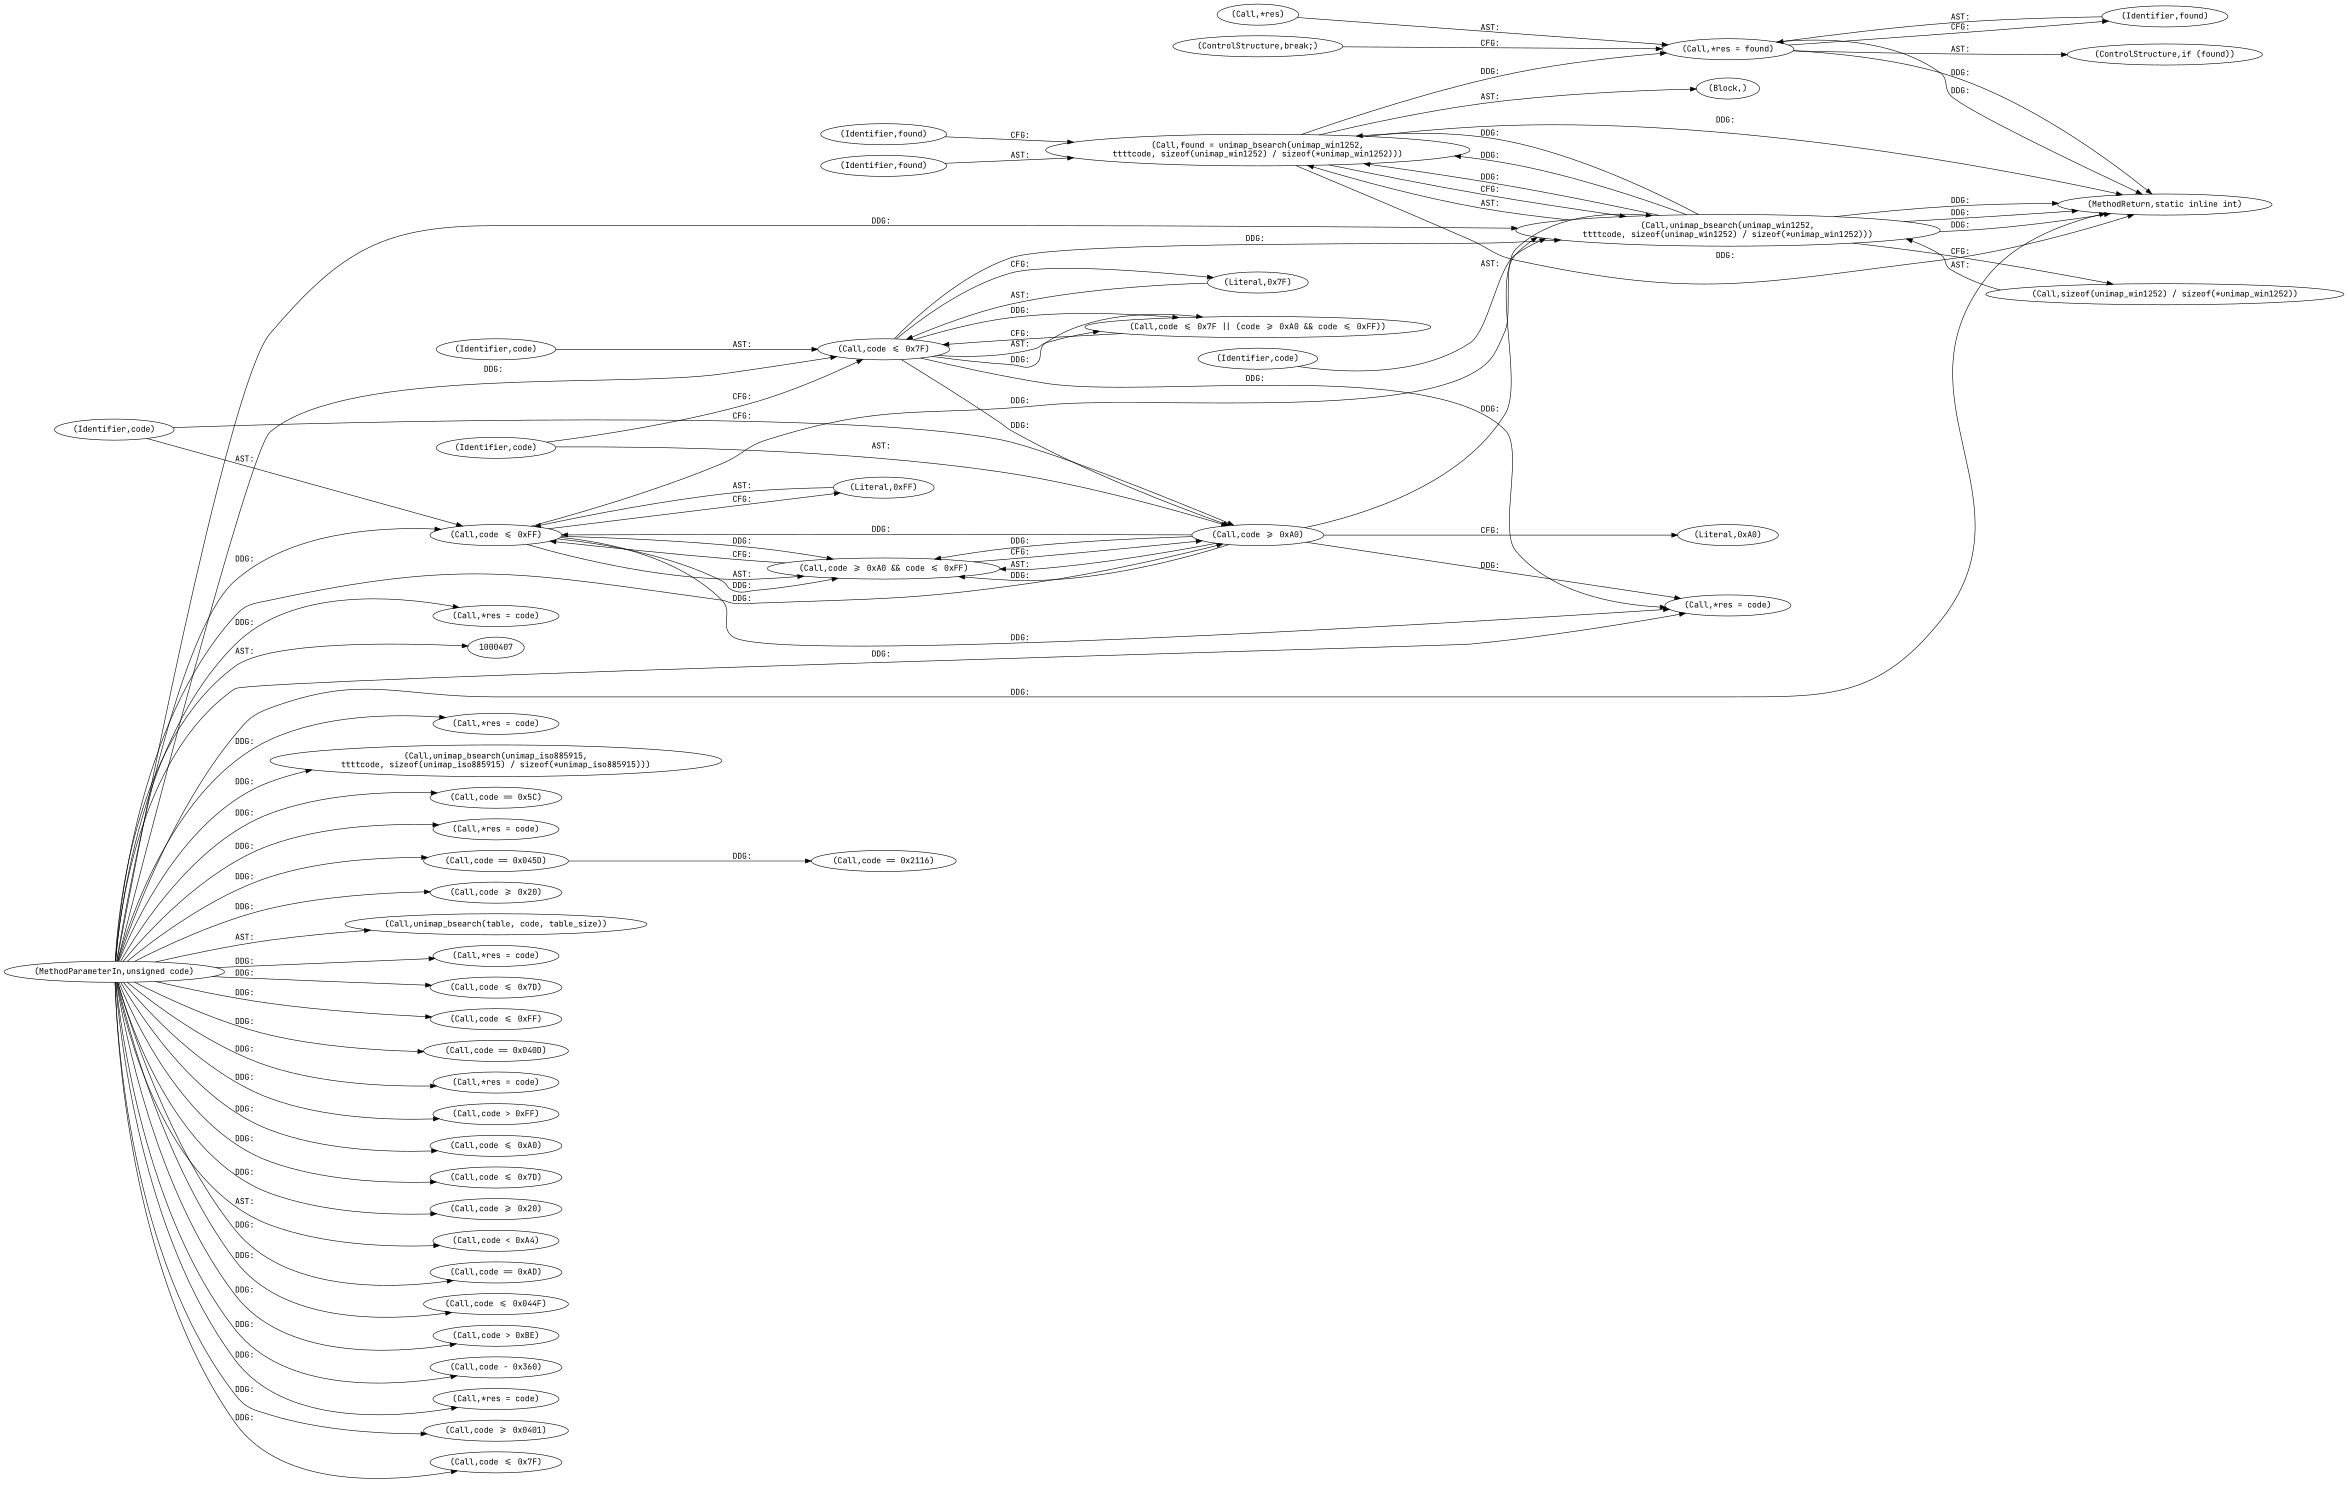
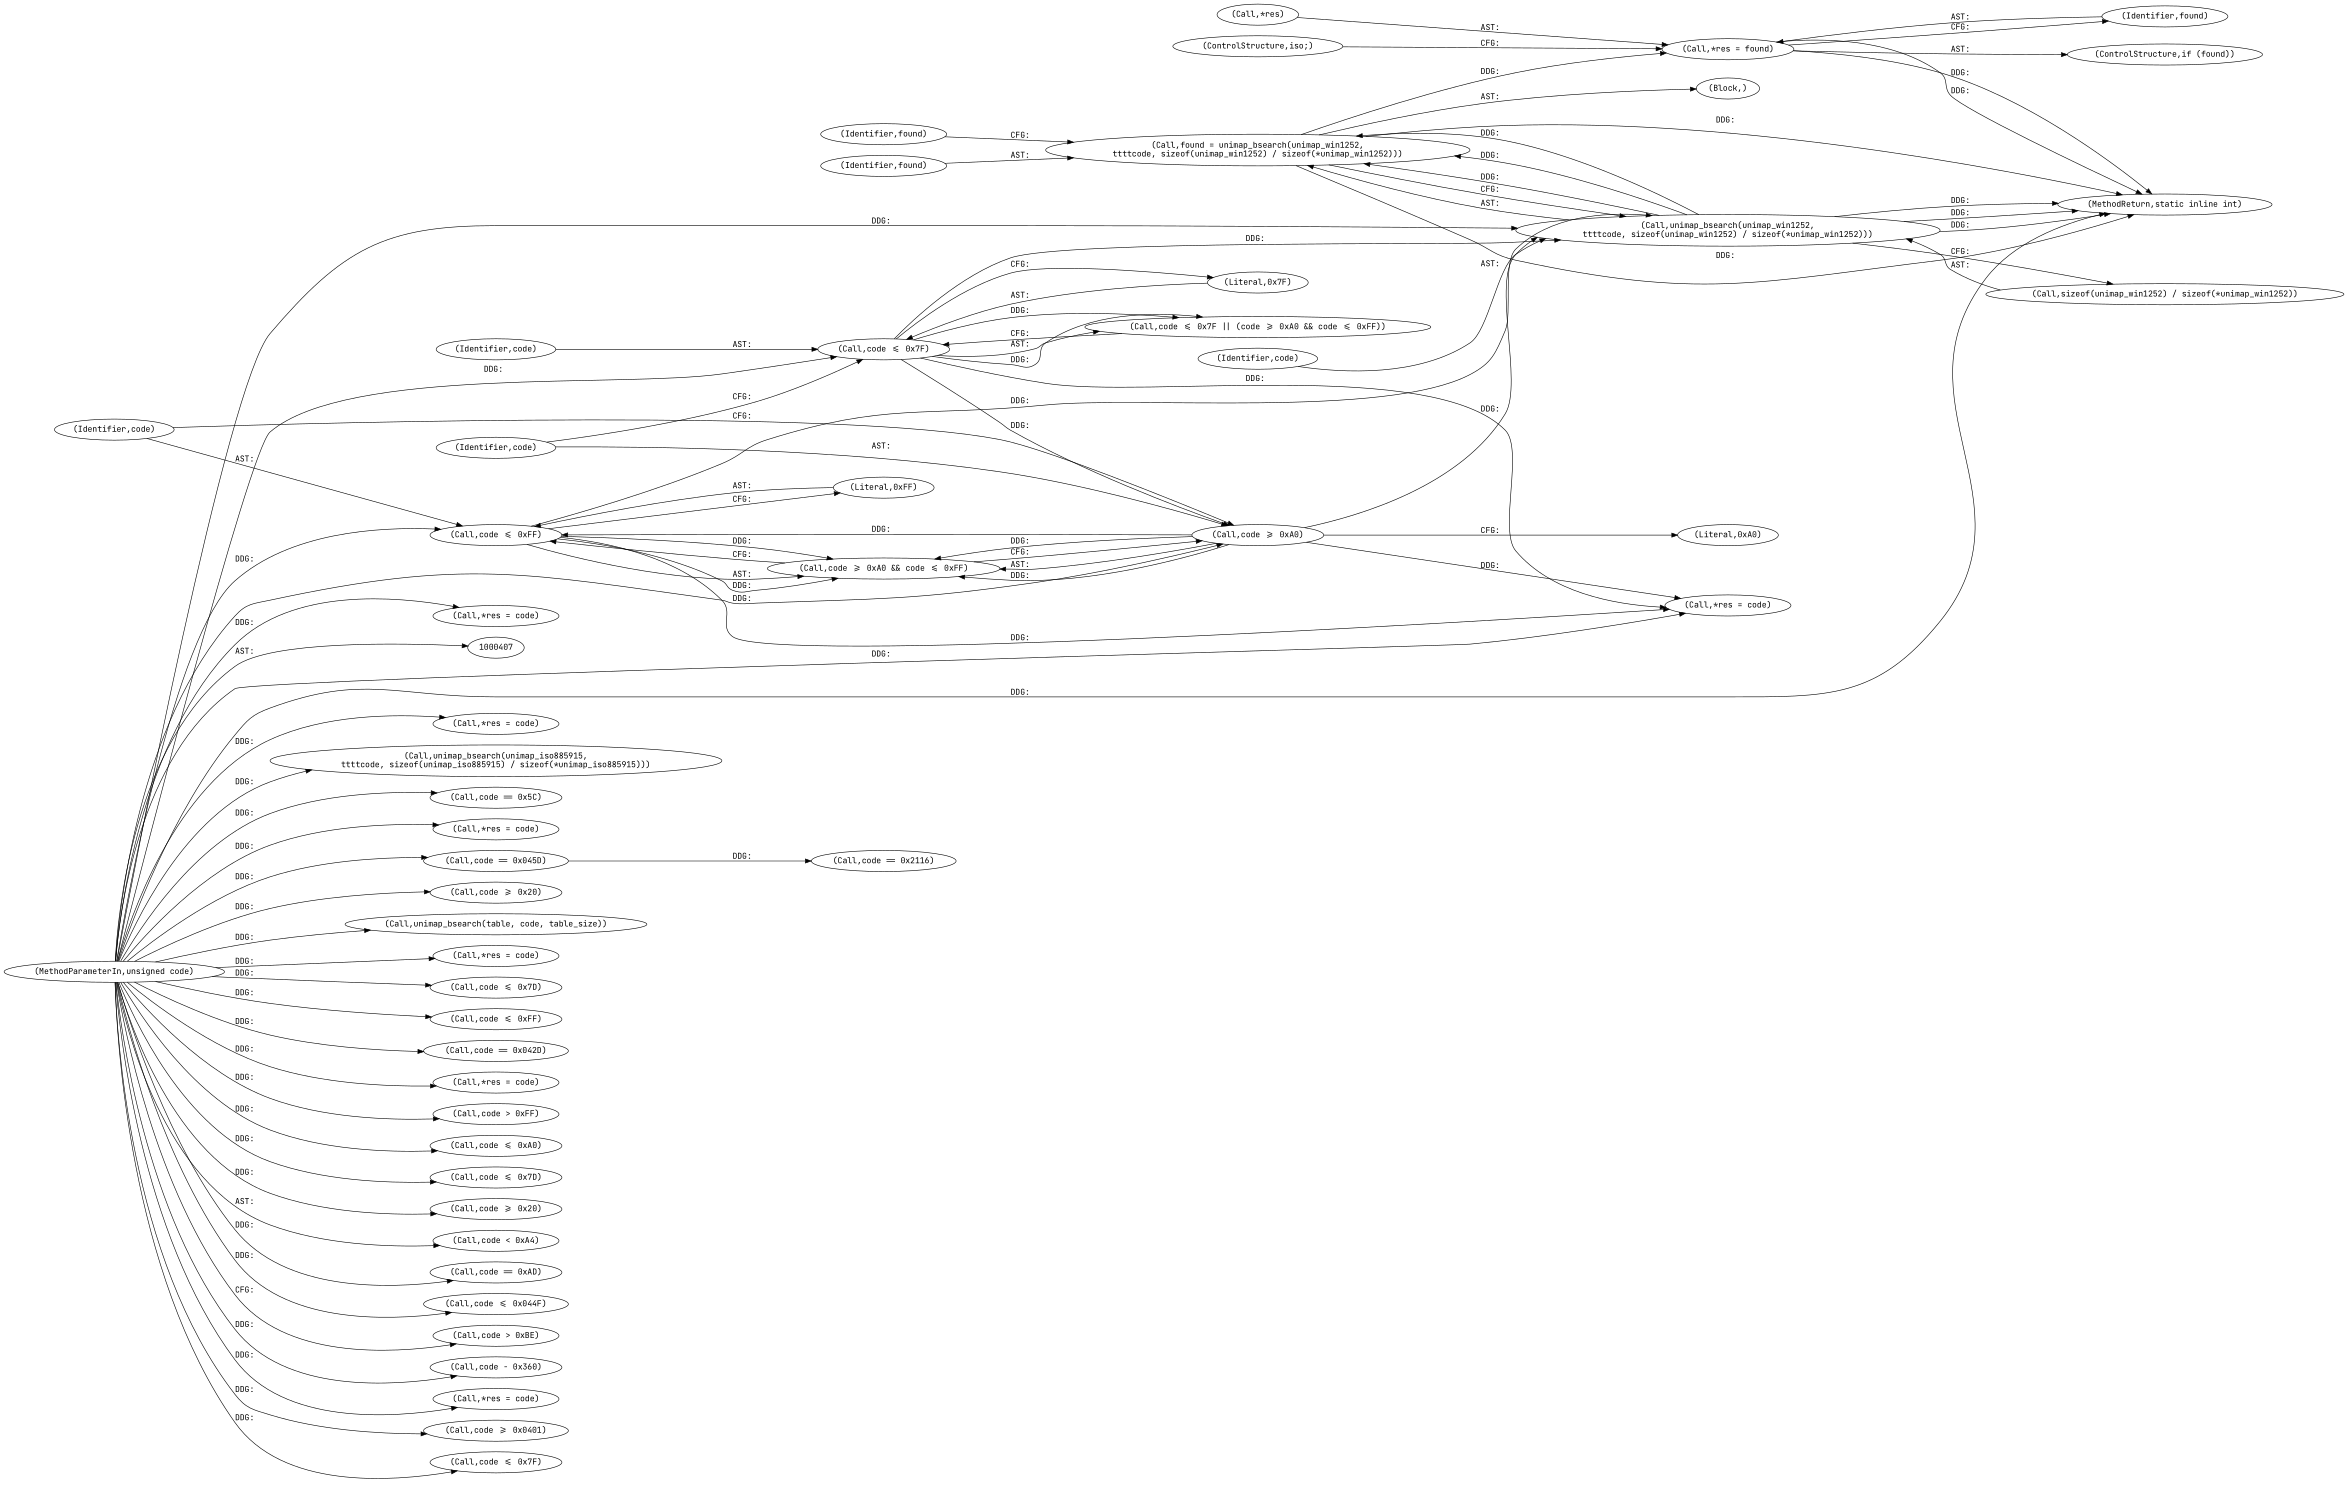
(1258, 46) -> (1258, 46)
(247, 937) -> (247, 937)
(496, 1051) -> (496, 1051)
(247, 1290) -> (247, 1290)
